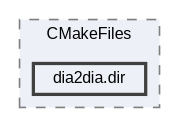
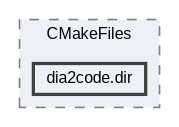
(90, 79) -> (90, 79)
